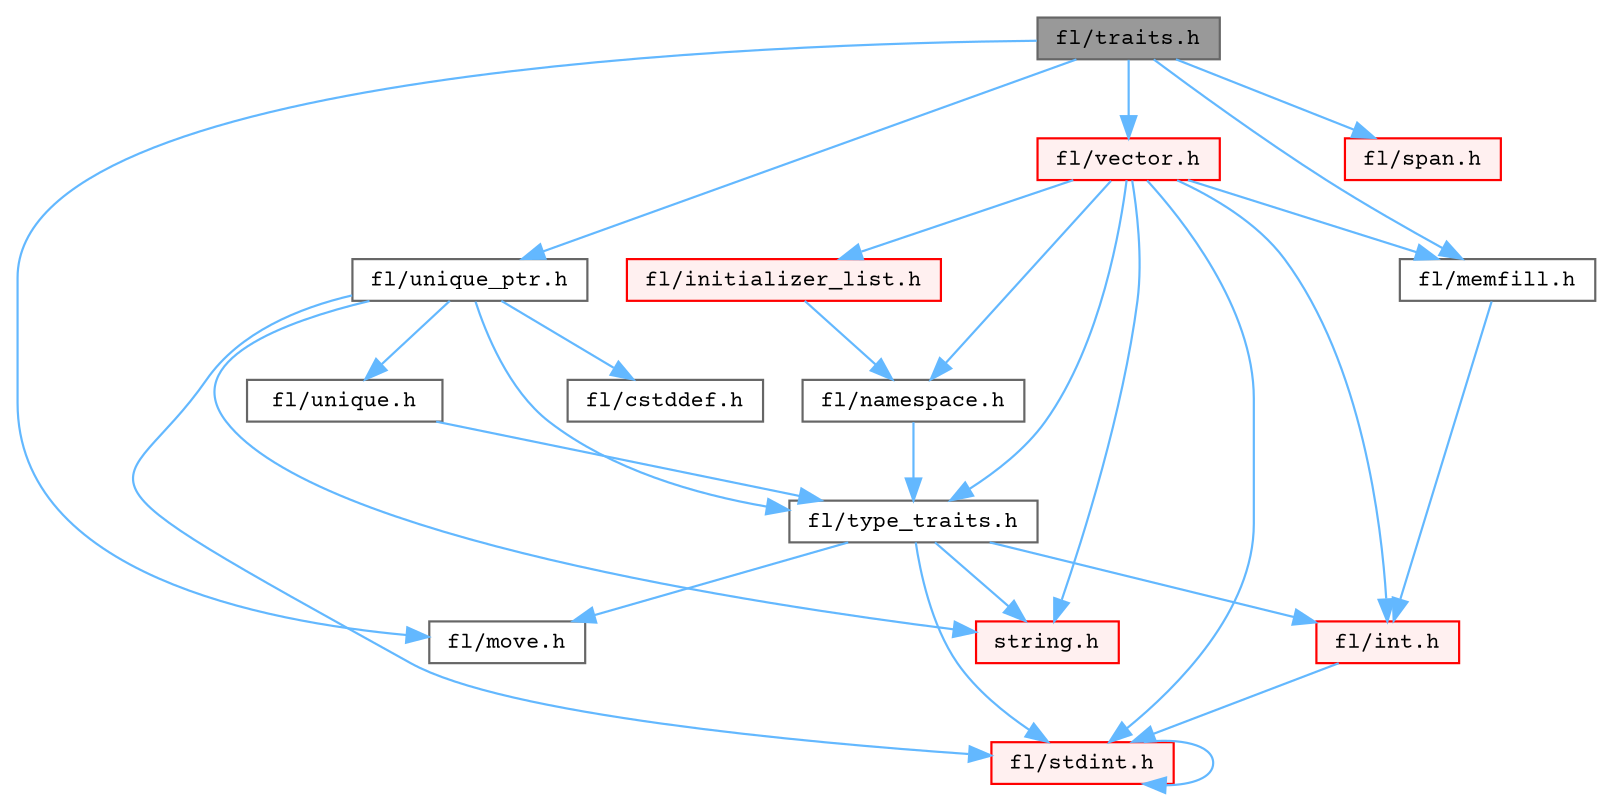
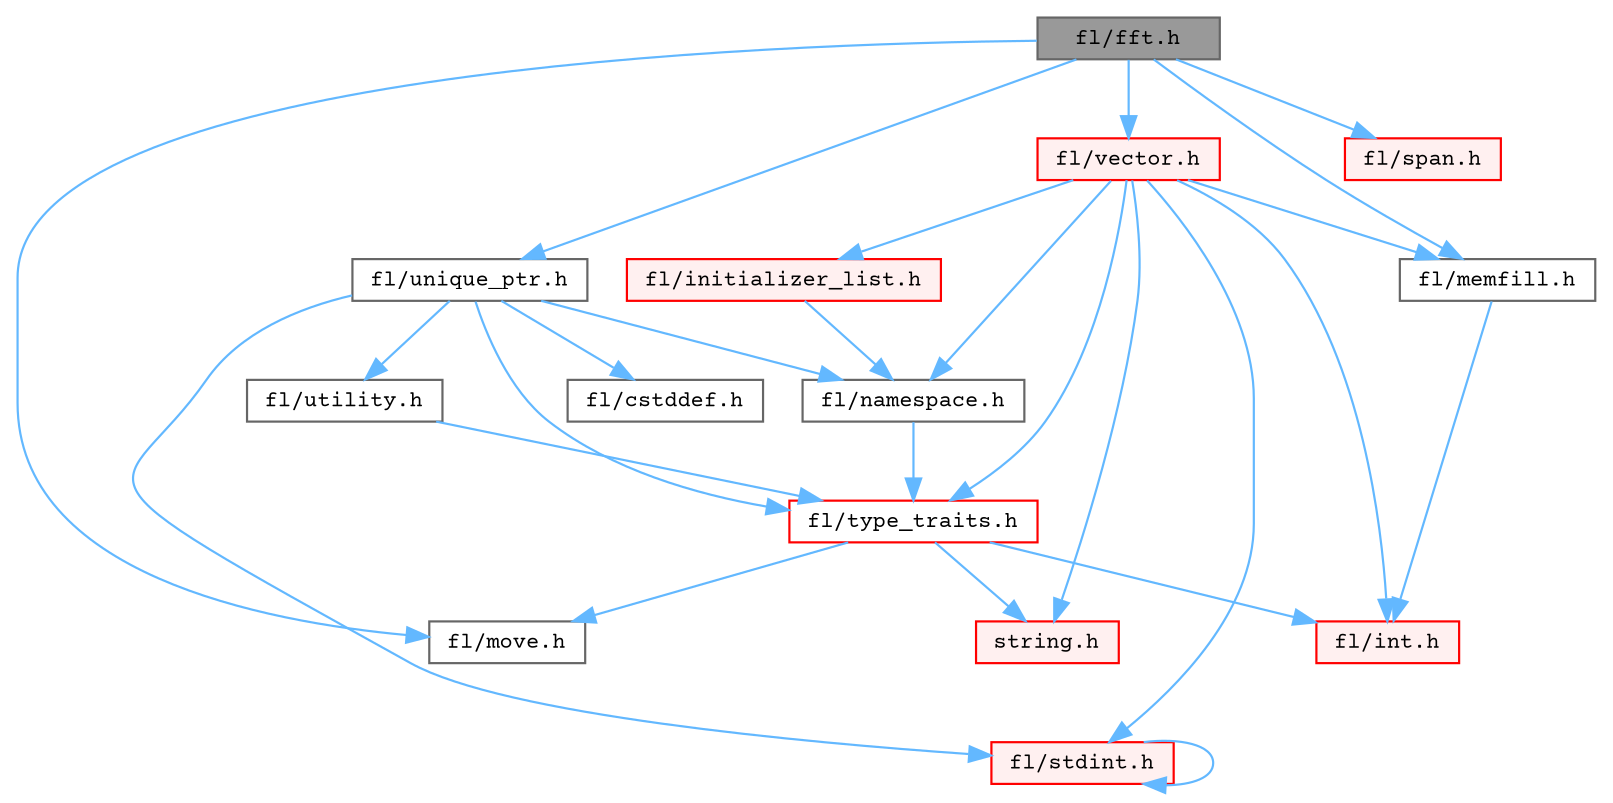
(1129, 38) -> (1129, 38)
(345, 401) -> (345, 401)
(913, 522) -> (913, 522)
(469, 538) -> (681, 337)
(949, 650) -> none
(1246, 699) -> none
